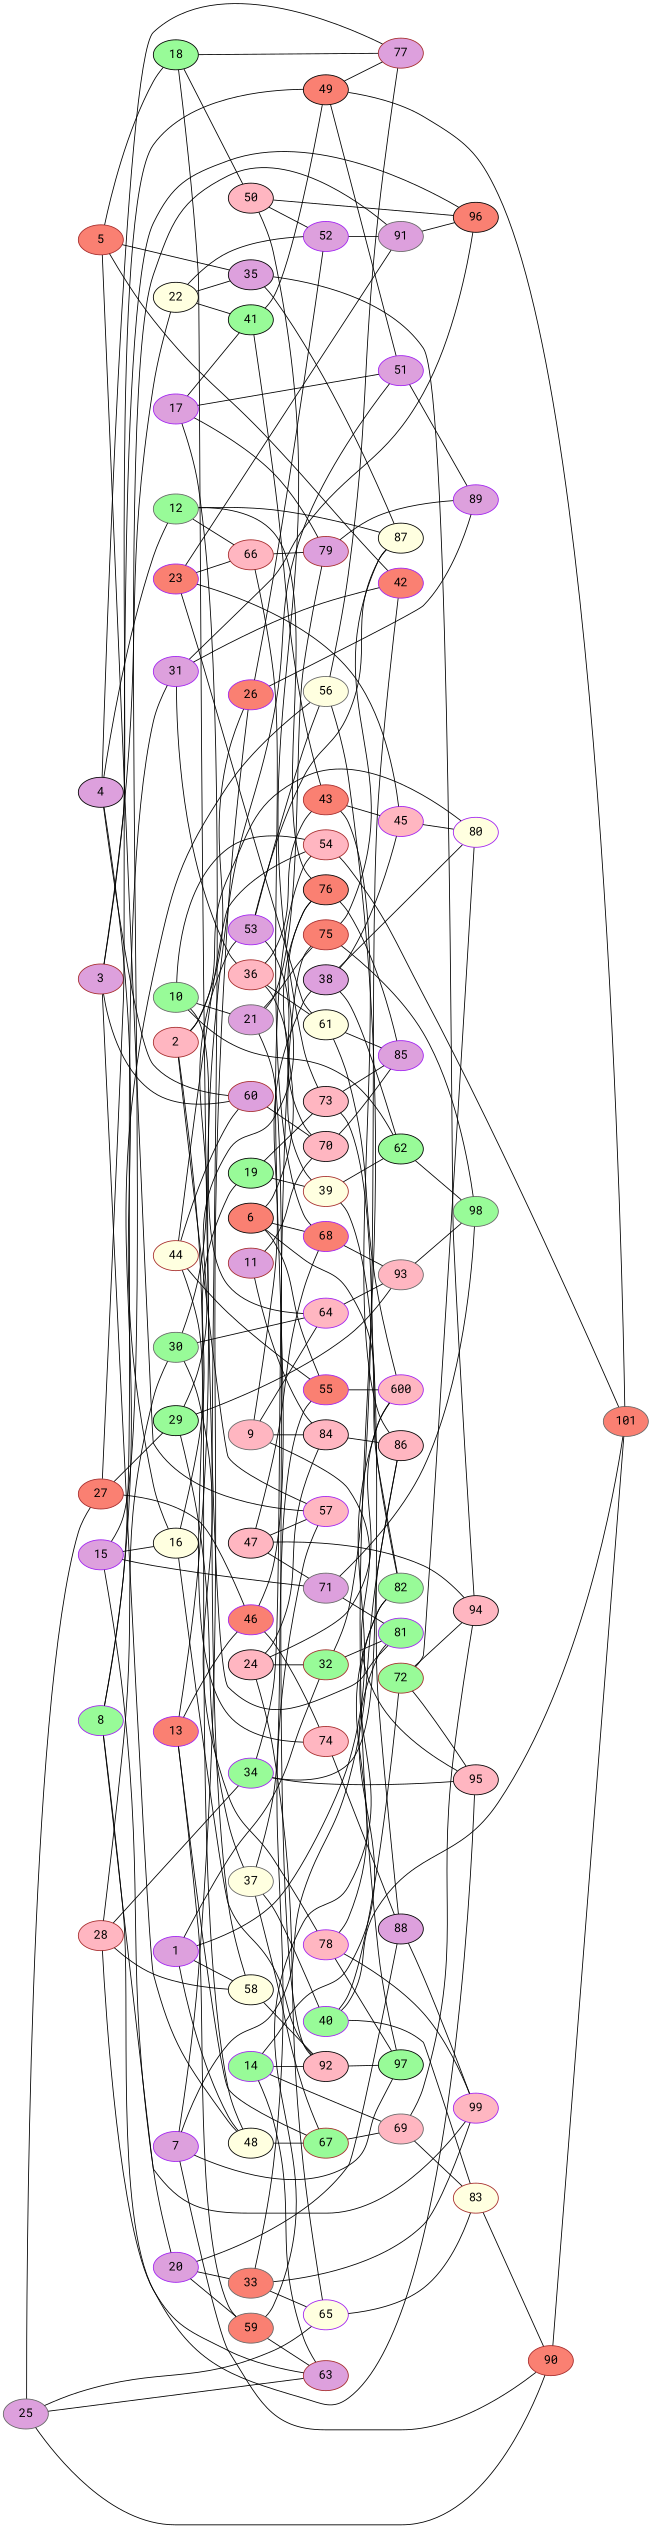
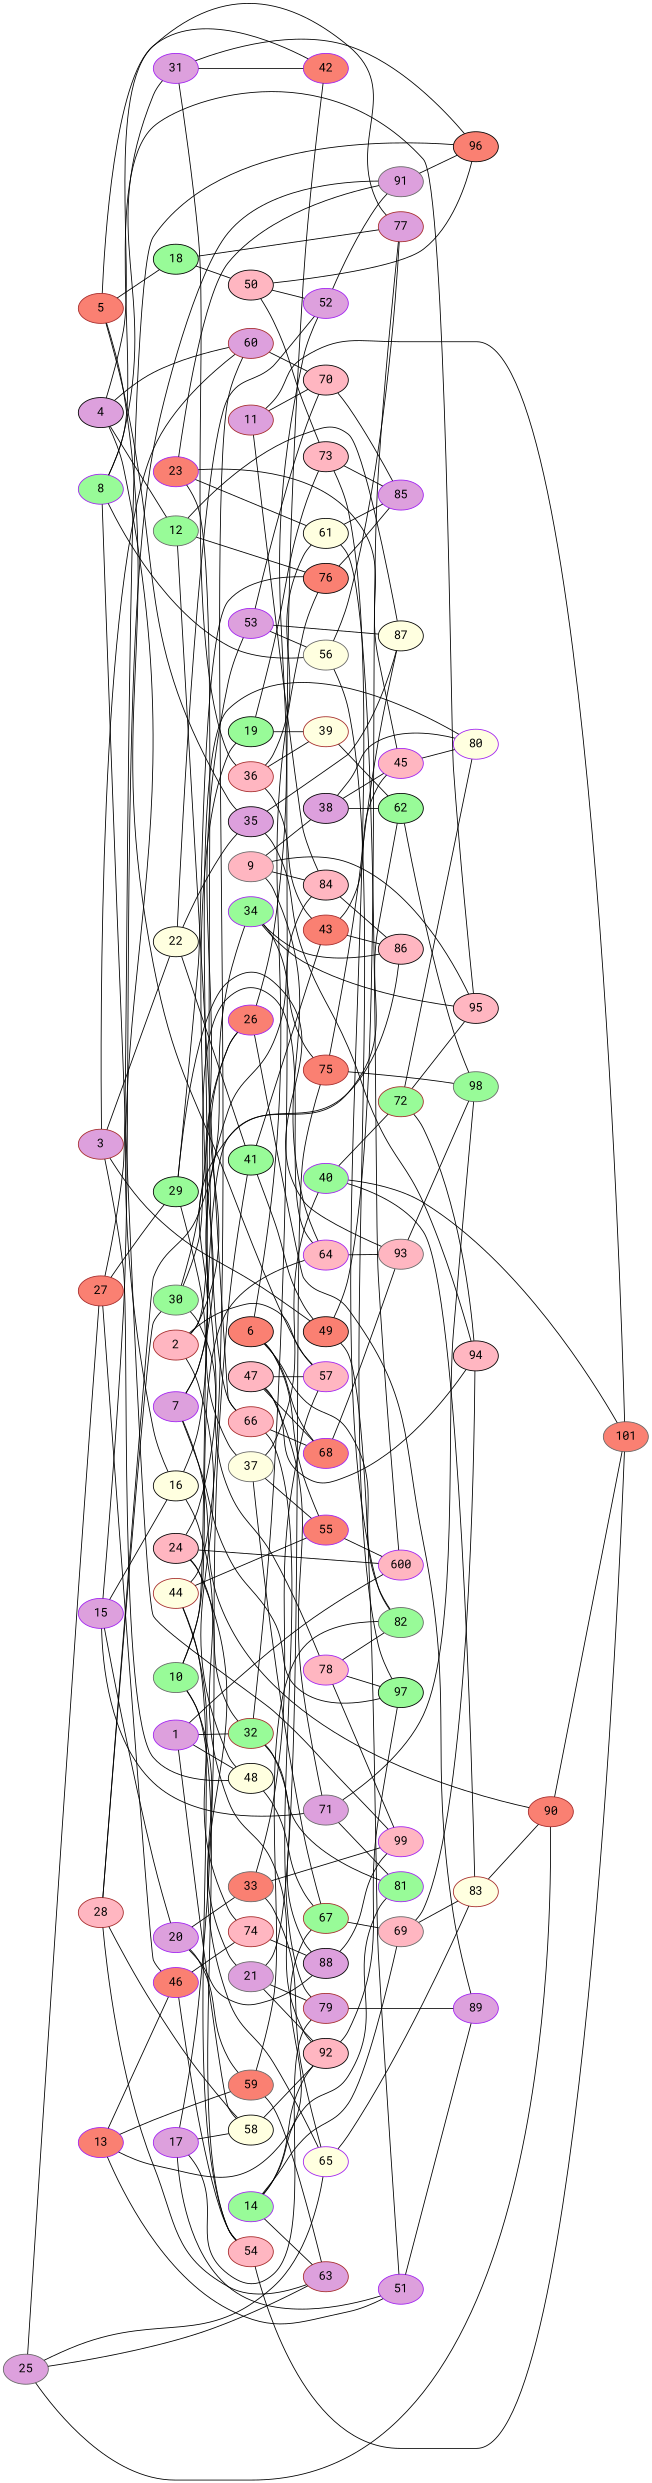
(589, 701) -> (583, 750)
(204, 973) -> none
(377, 1520) -> (288, 1848)
